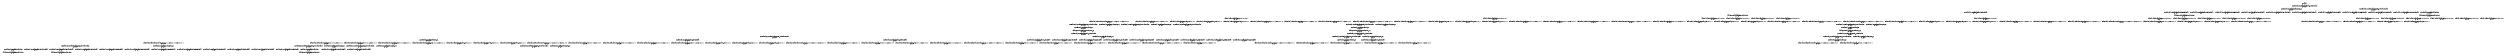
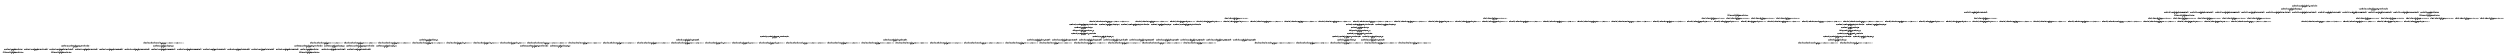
(2304, 3) -> none
